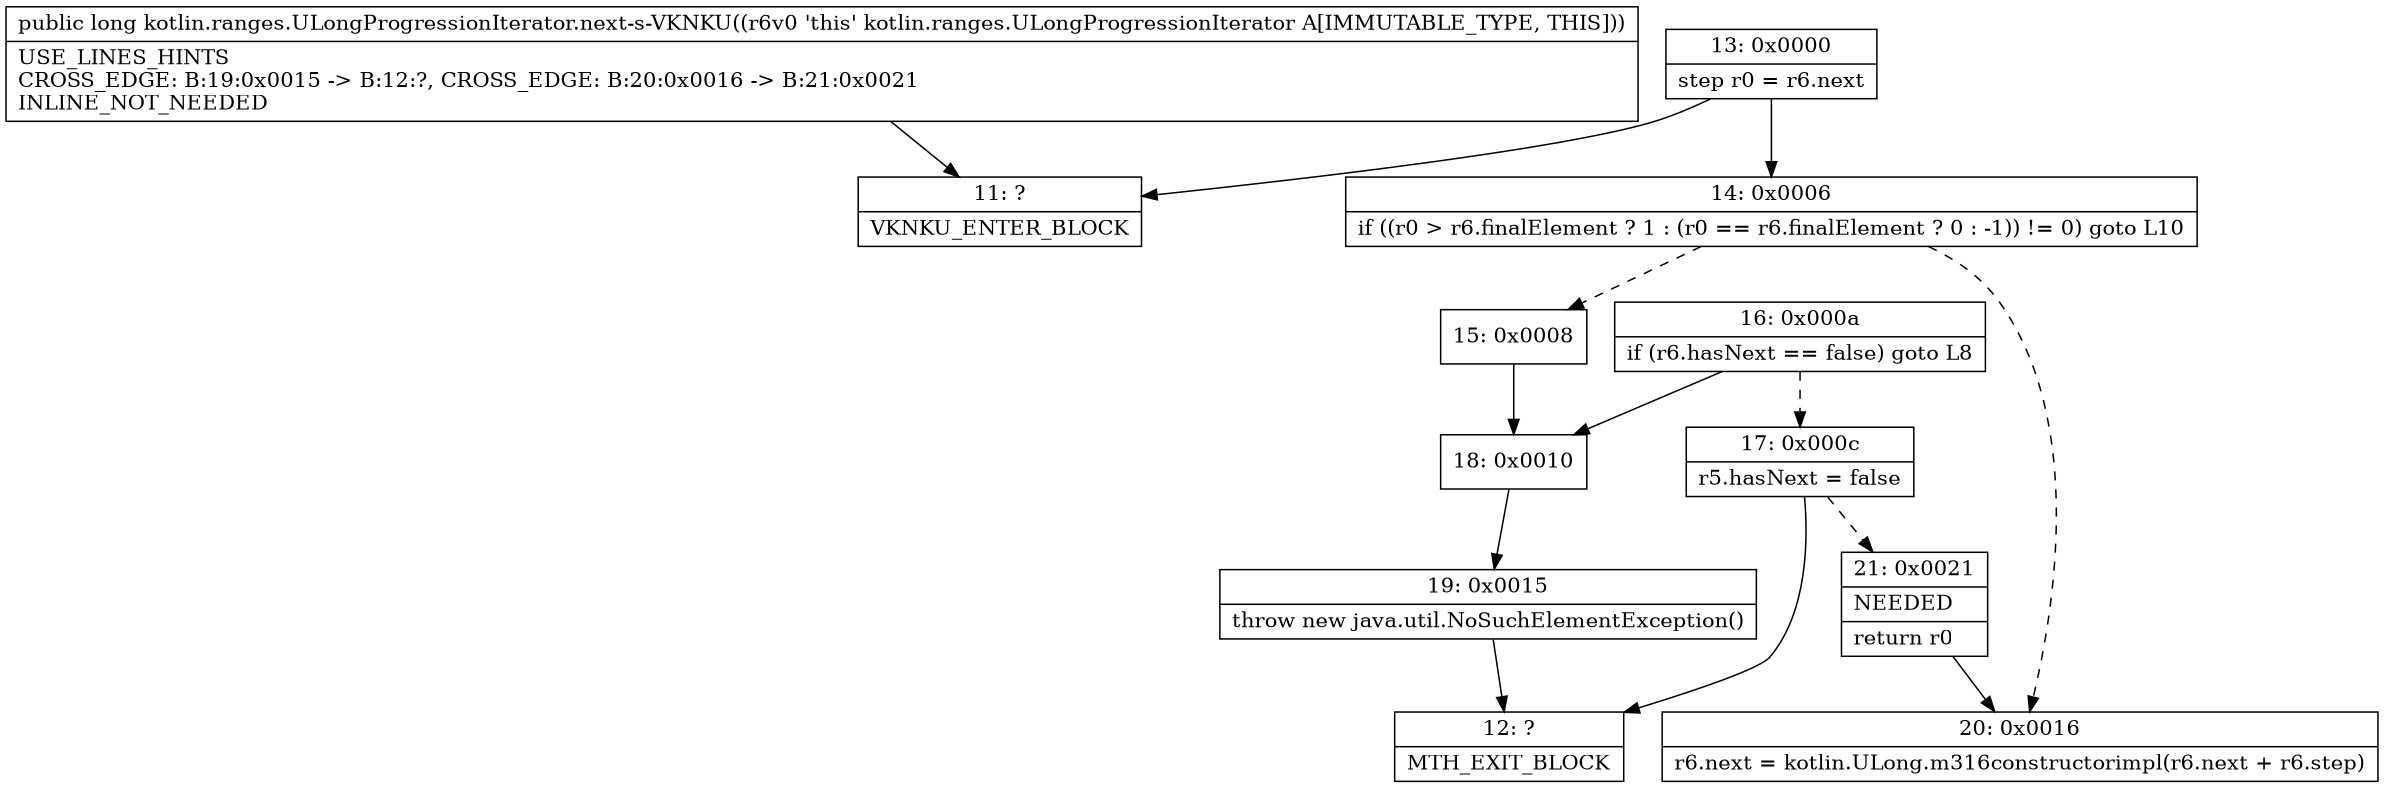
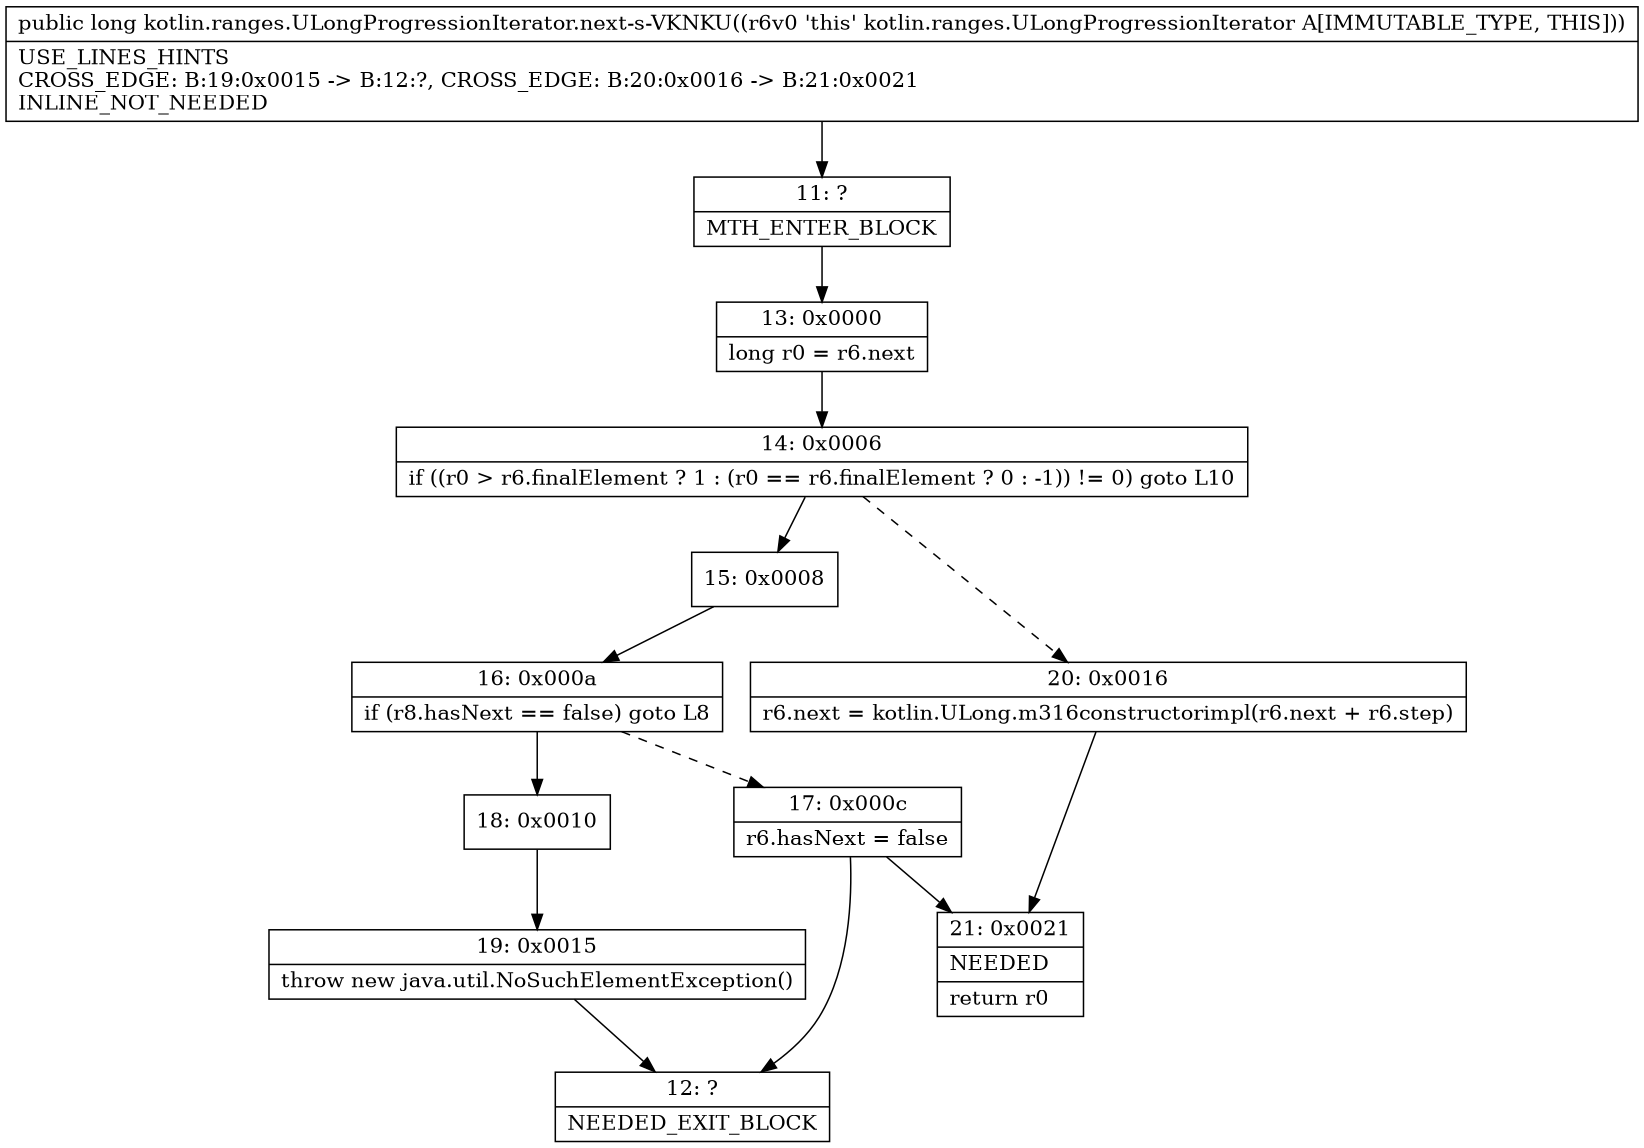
(1771, 81) -> (822, 353)
(1437, 161) -> (822, 267)
(1000, 228) -> (822, 228)
(1641, 275) -> (795, 518)
(1800, 353) -> (537, 714)
(1514, 392) -> (665, 631)
(1800, 478) -> (848, 839)
(1845, 519) -> (913, 880)
(1969, 678) -> (1065, 815)
(1509, 763) -> (692, 1123)
